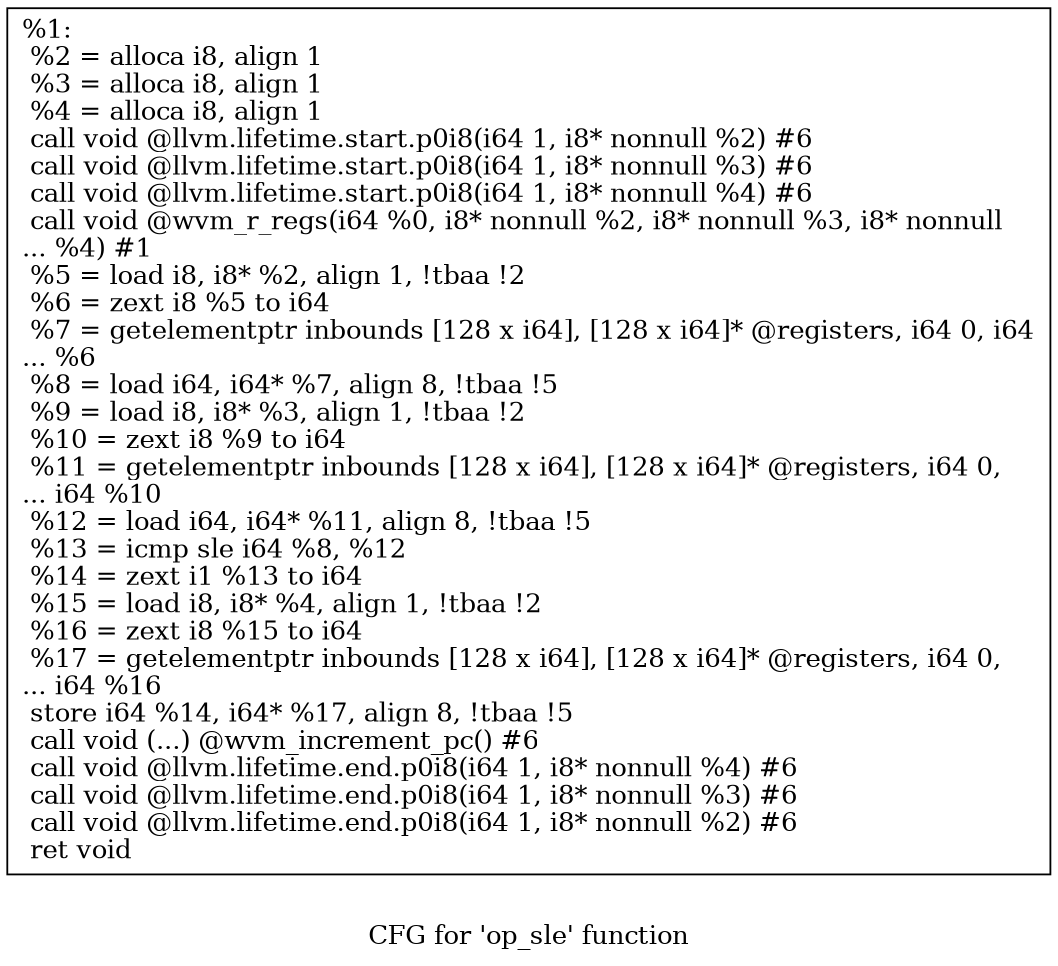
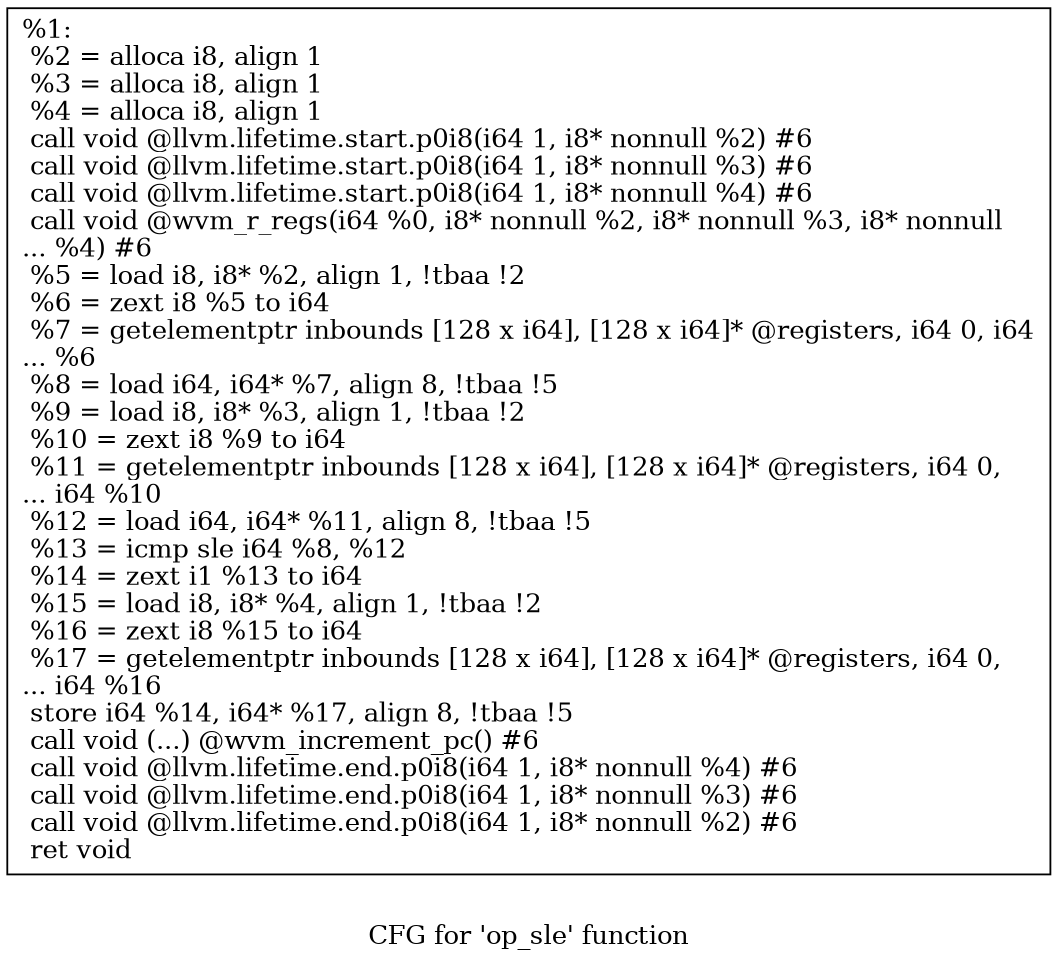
(88, 249) -> (88, 249)
